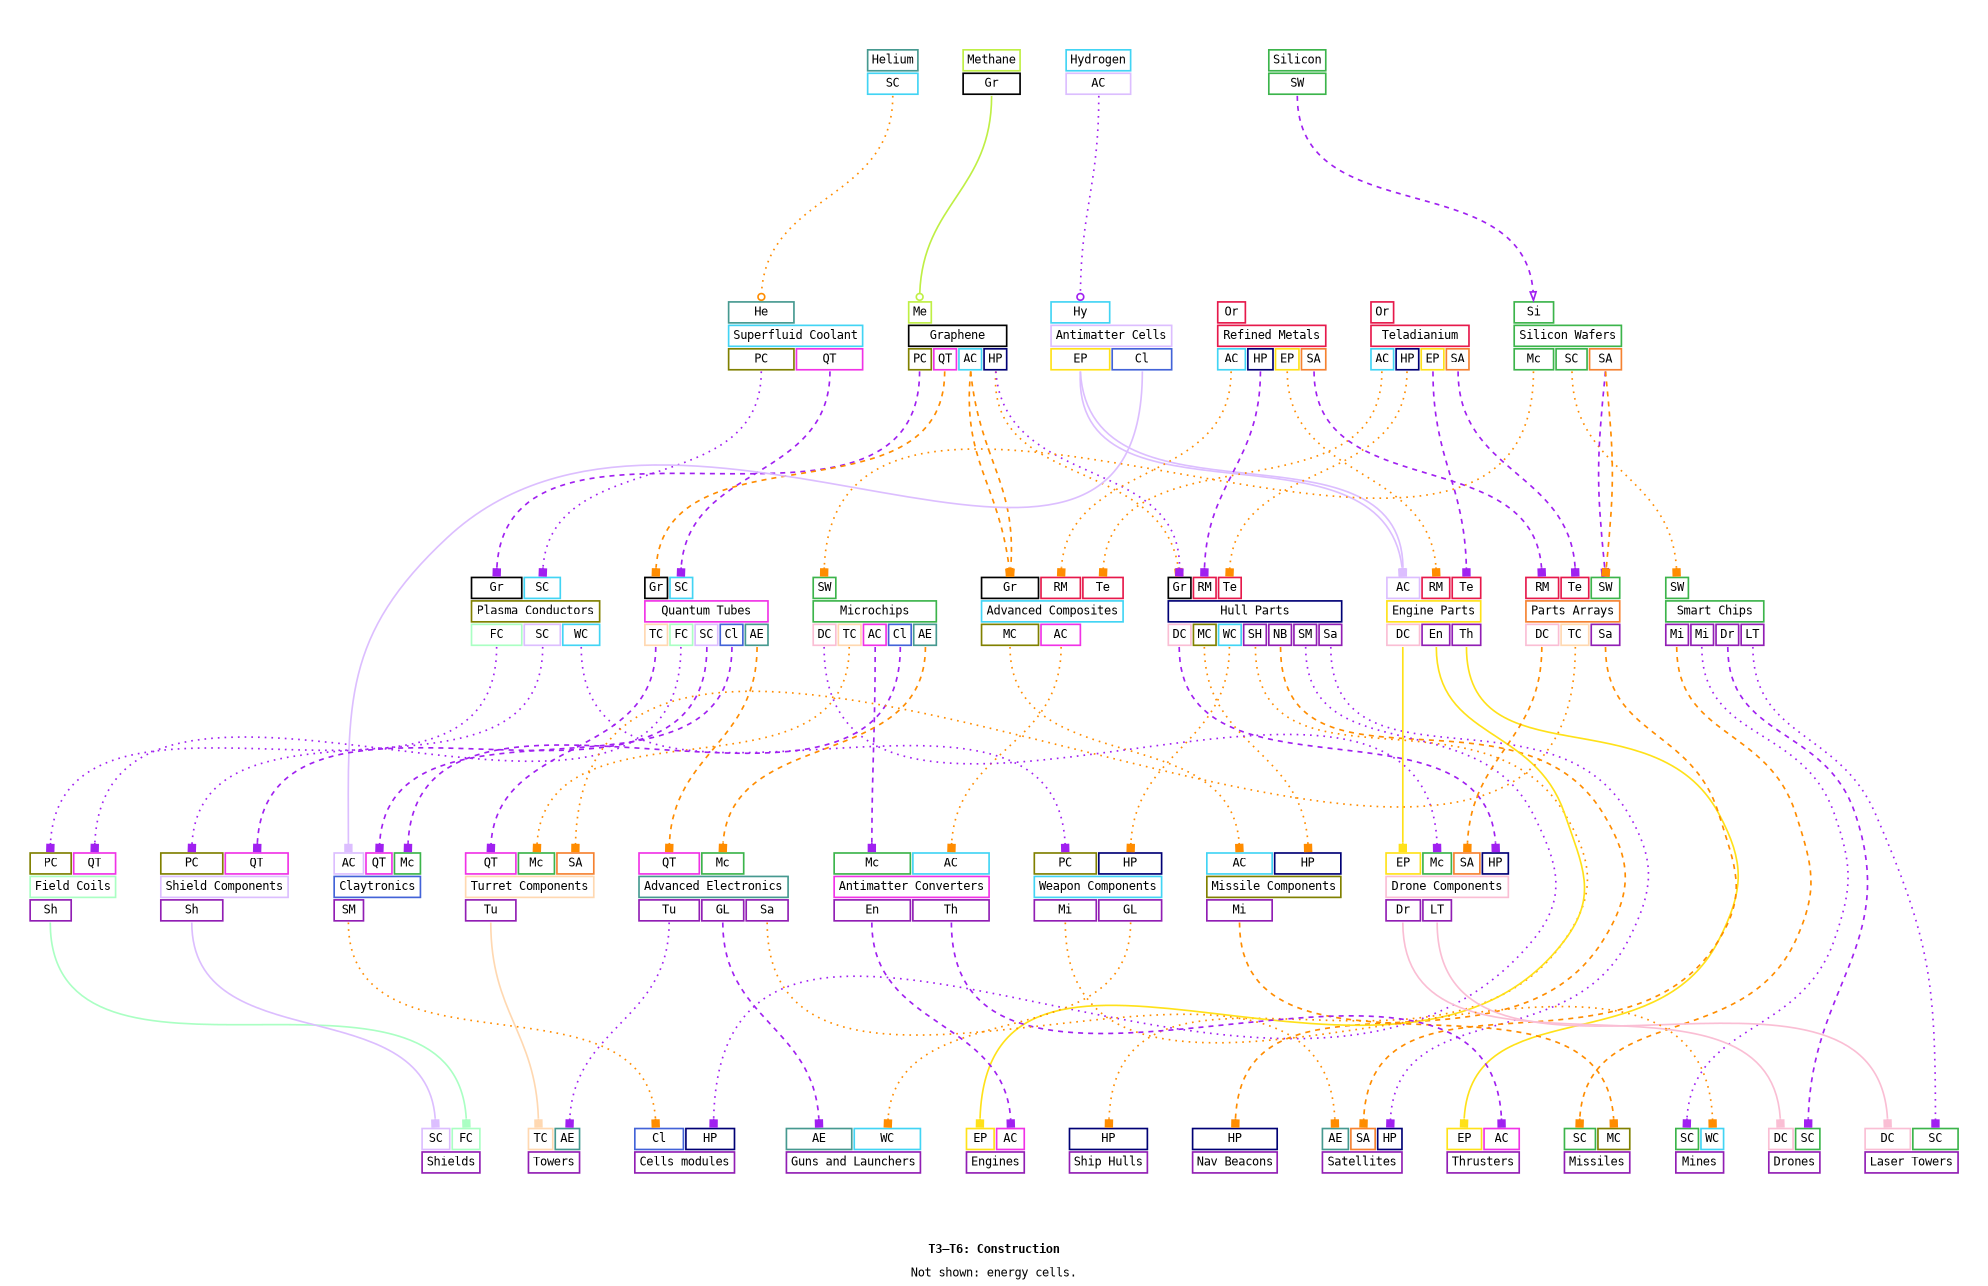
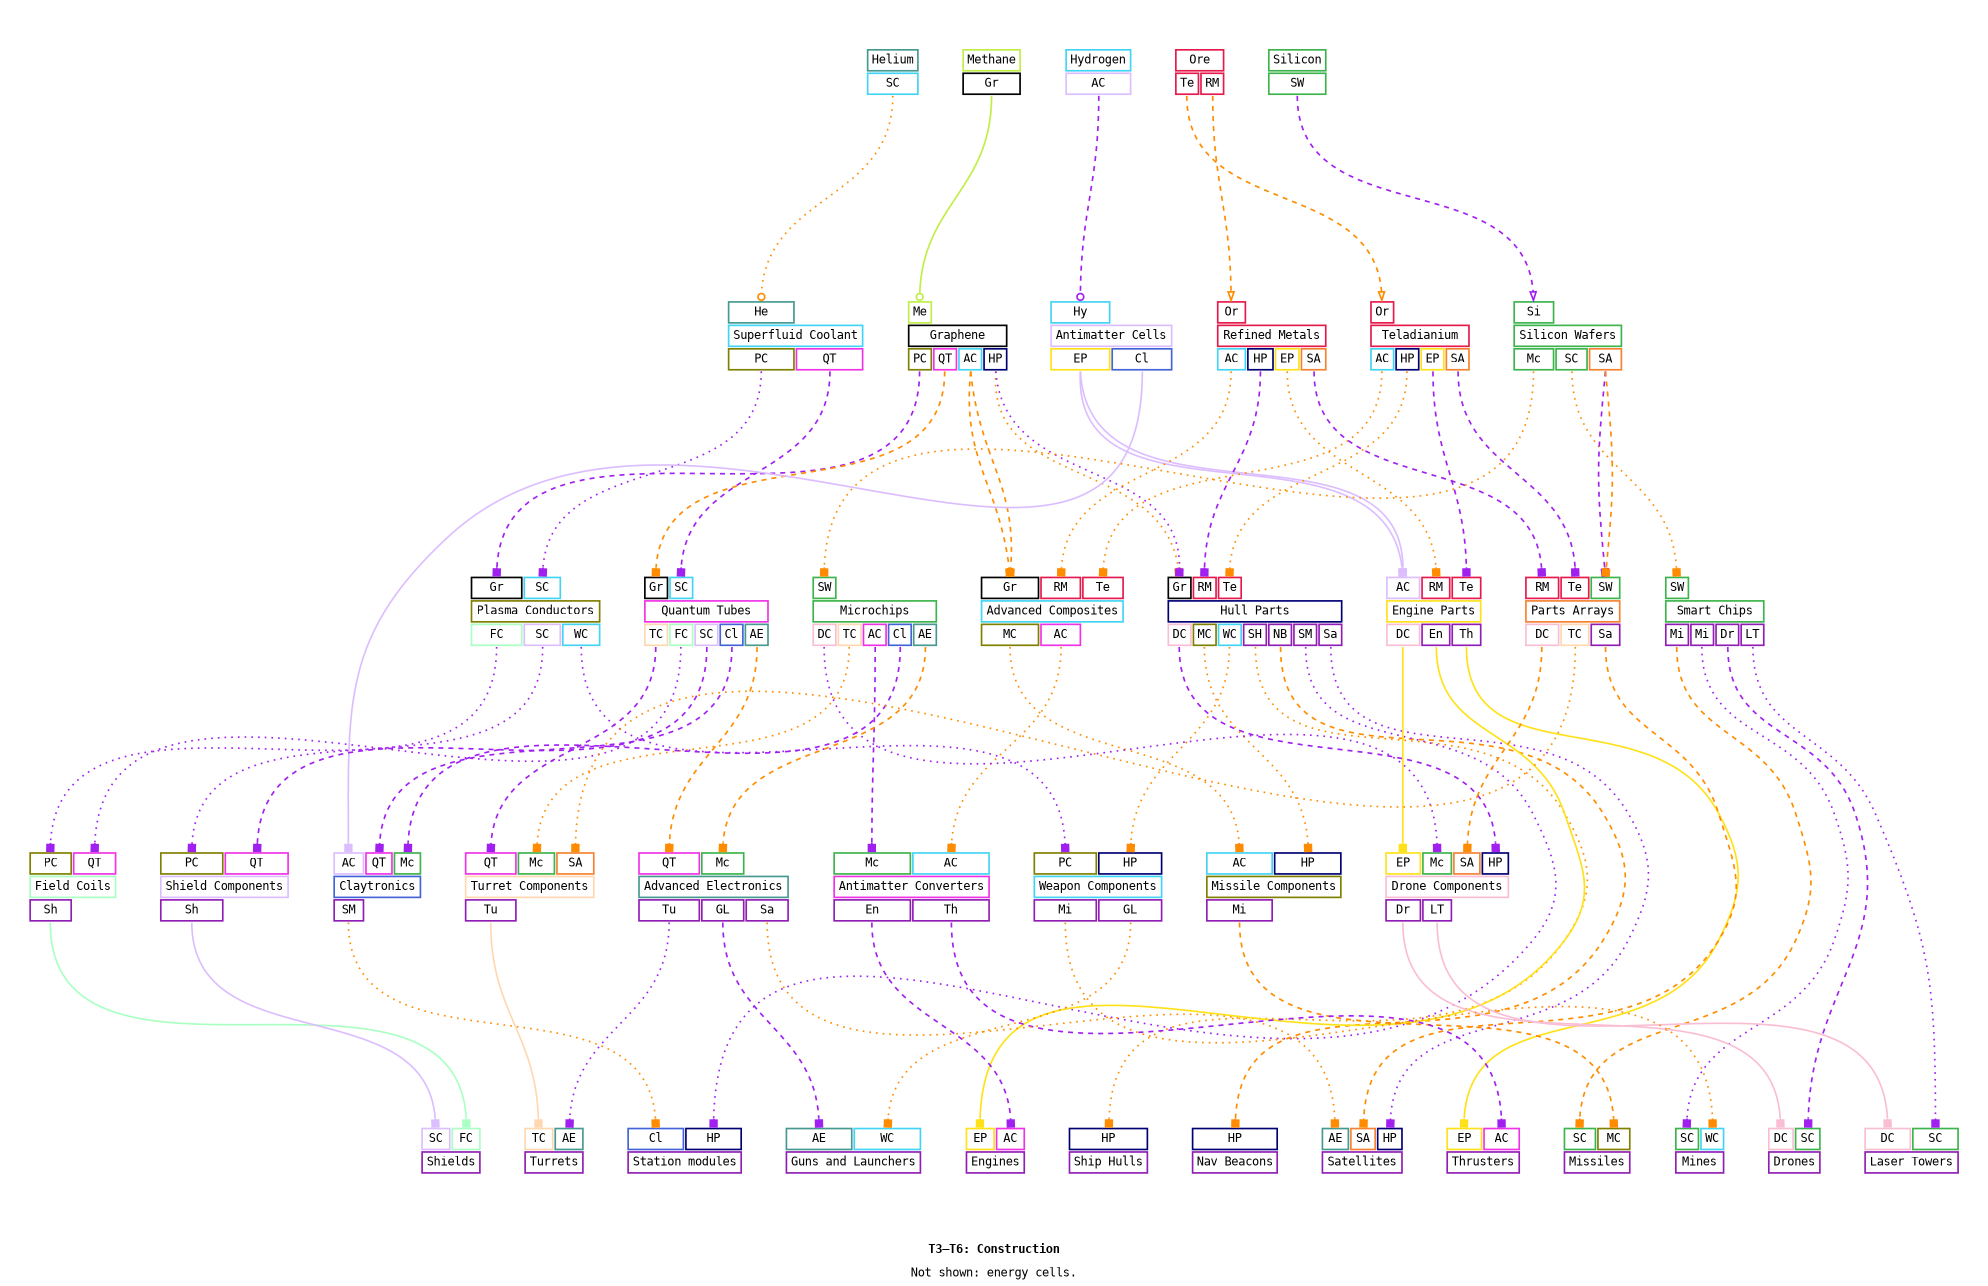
none -> (1199, 72)
(1090, 195) -> (1090, 195)
(554, 1162) -> (554, 1162)
(685, 1162) -> (685, 1162)
